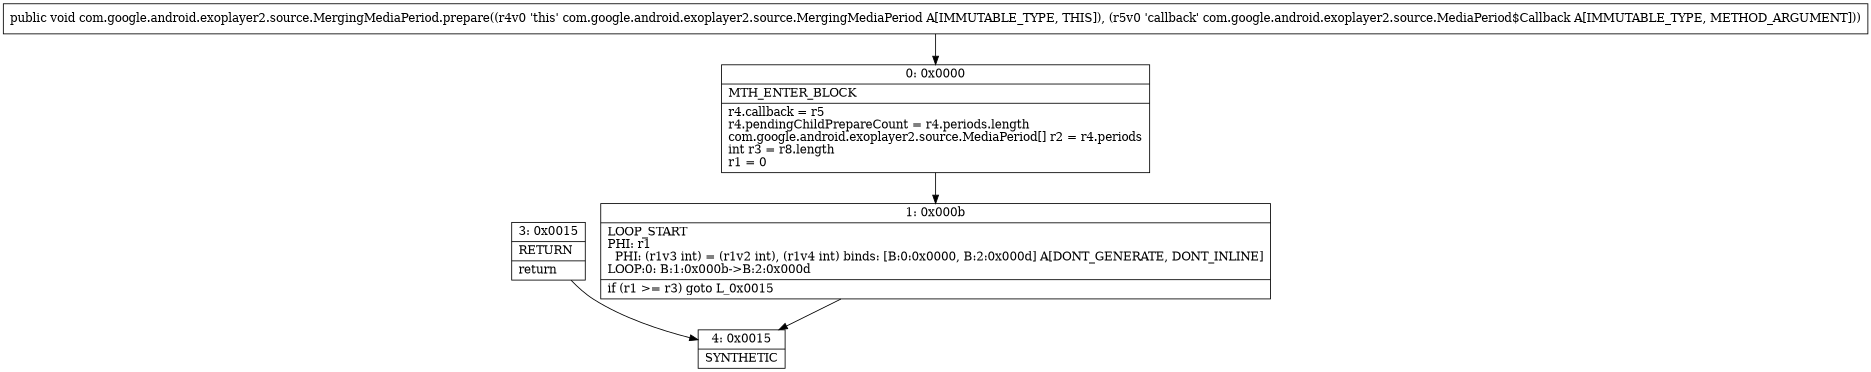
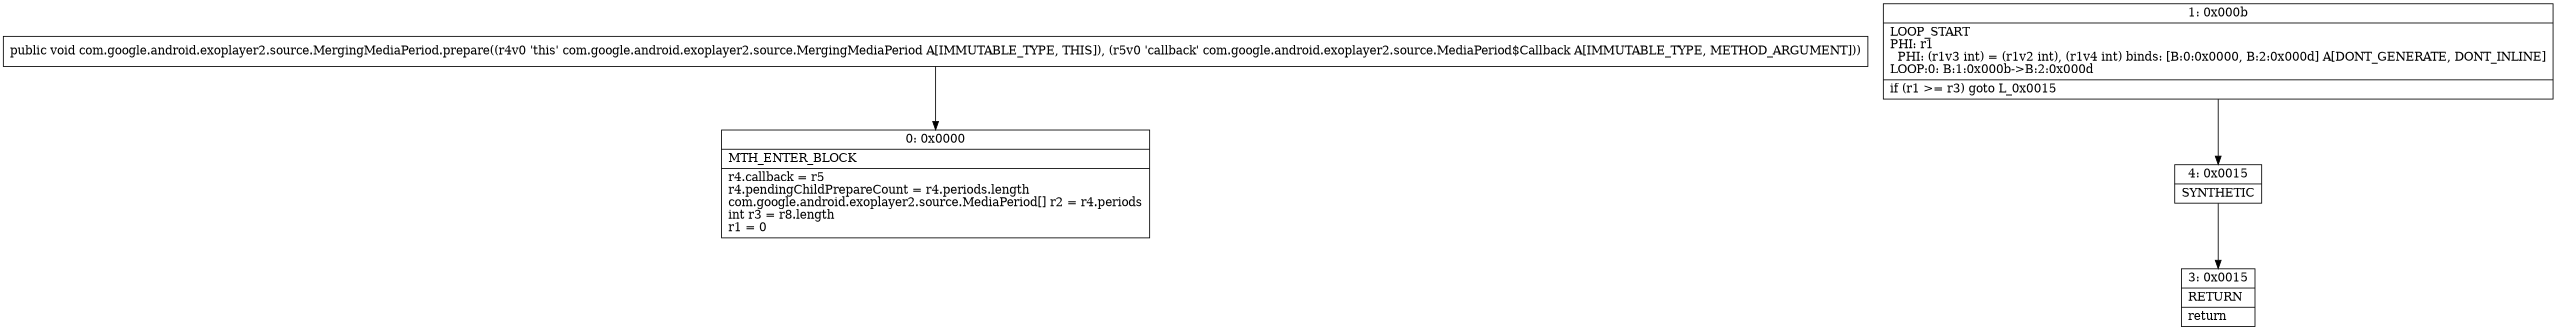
(936, 184) -> none
(627, 316) -> (2218, 232)
